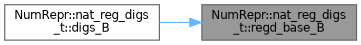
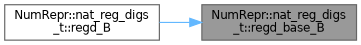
(82, 22) -> (82, 22)
